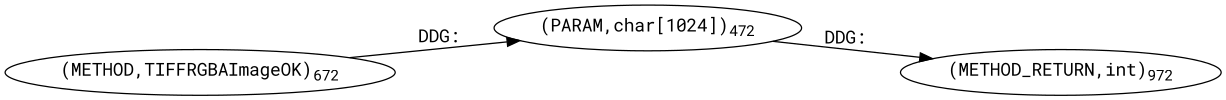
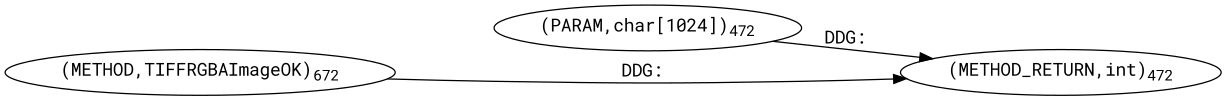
(428, 50) -> (640, 83)
(1161, 71) -> (1161, 71)
